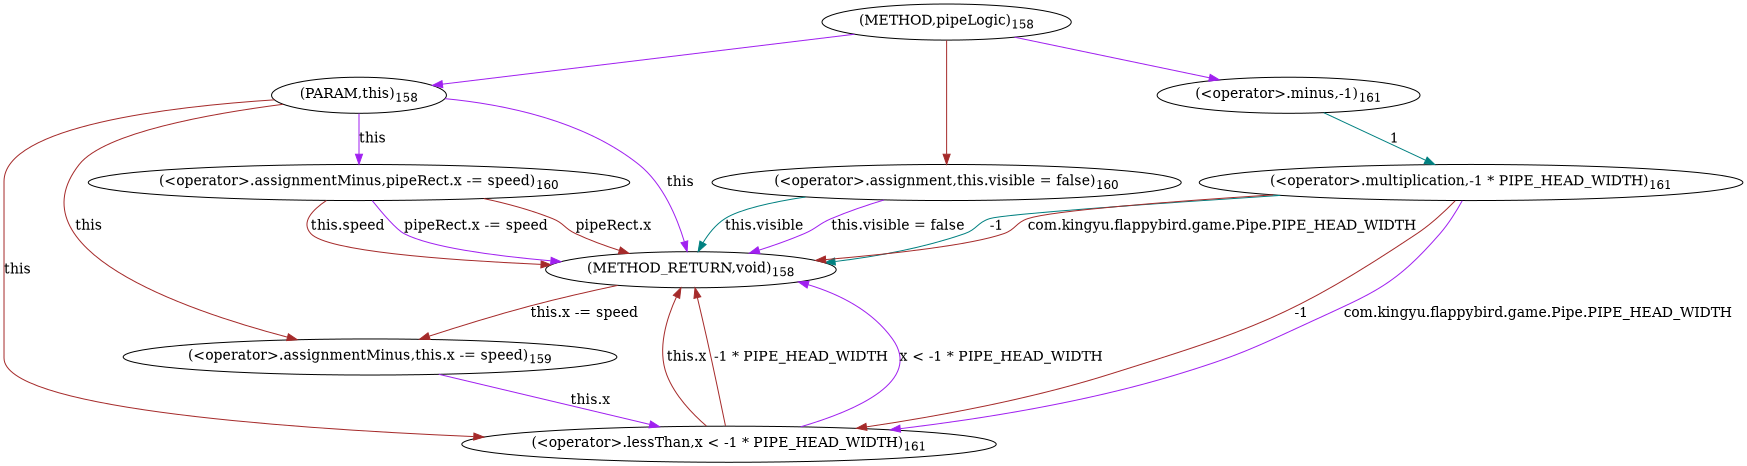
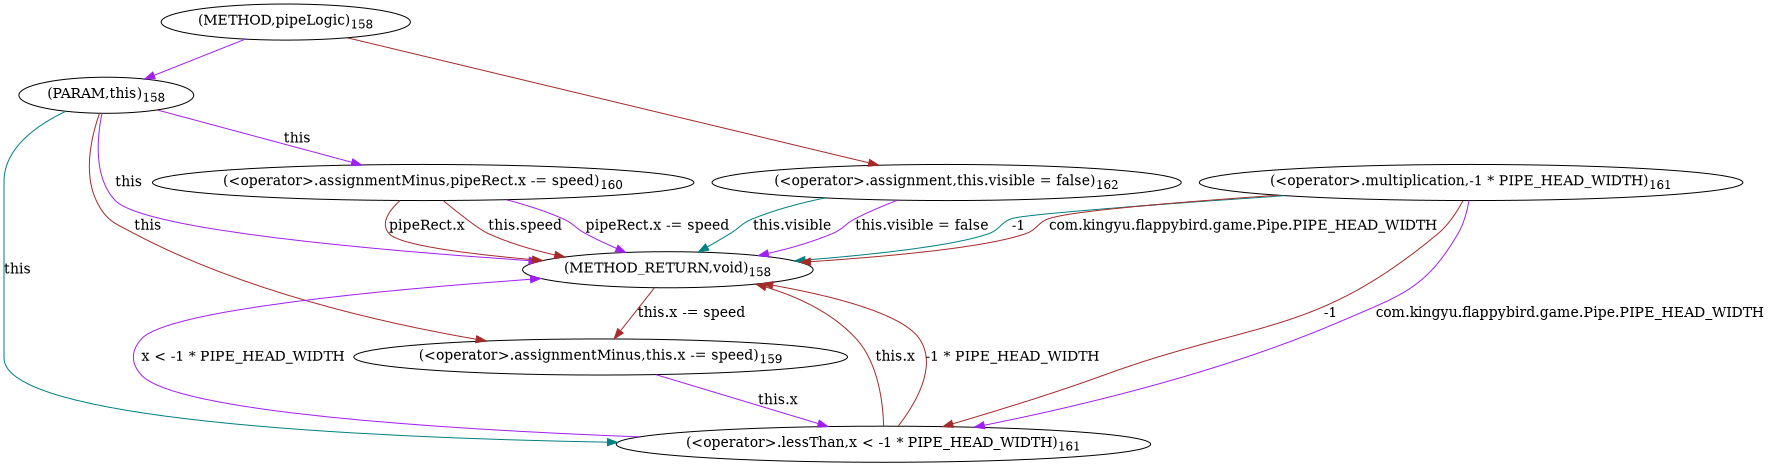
(1289, 95) -> none
(1108, 181) -> (1108, 181)
(8, 364) -> (161, 415)
